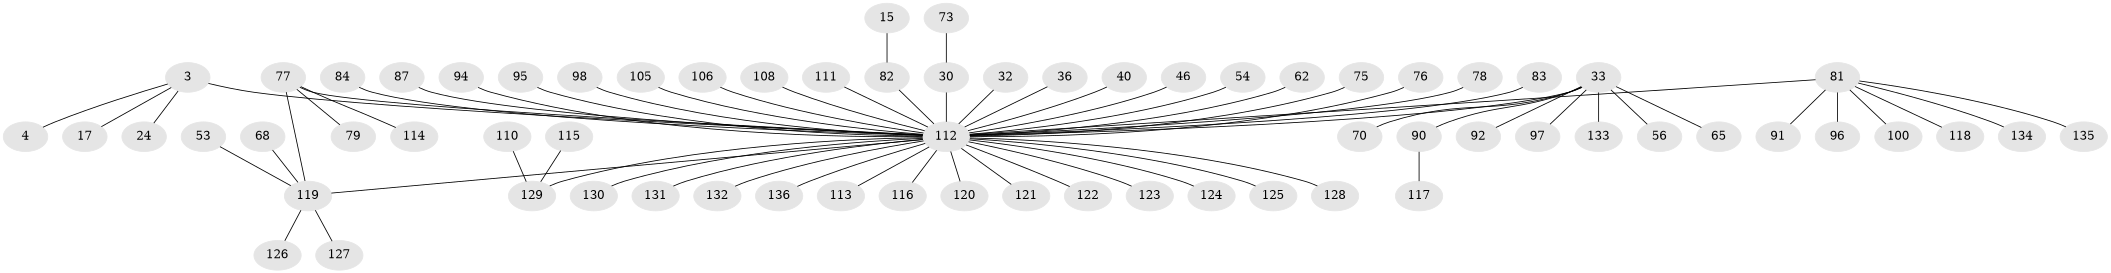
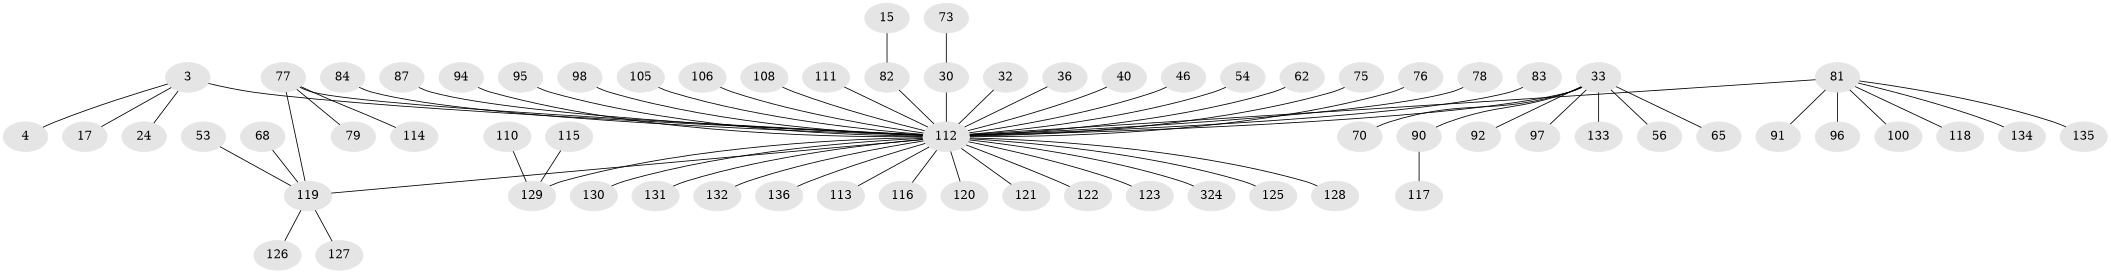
(1212, 196) -> (1212, 196)
